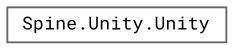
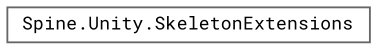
(117, 25) -> (189, 25)
